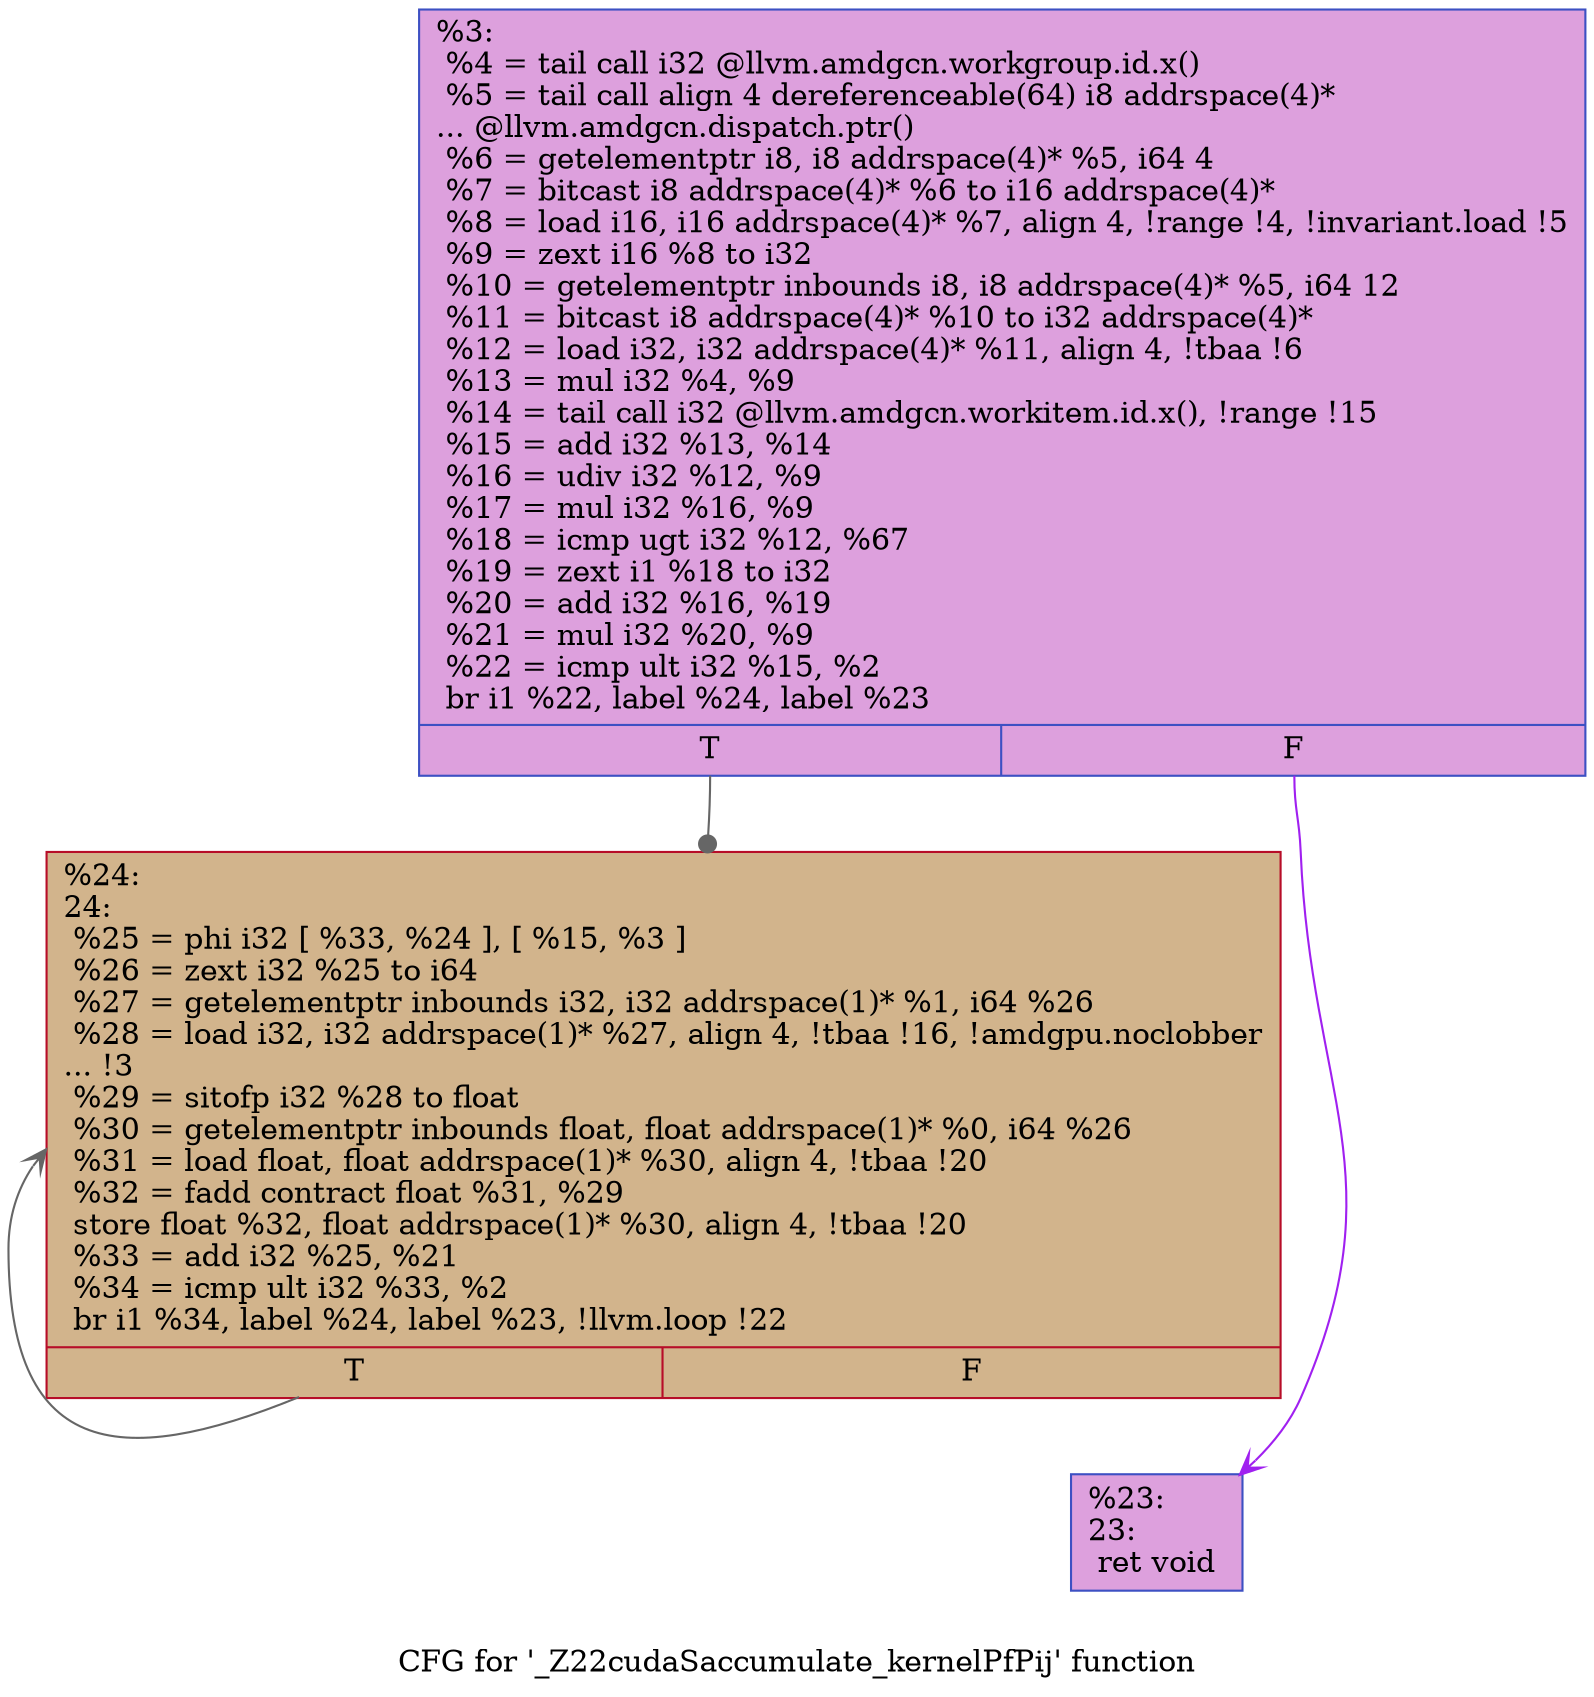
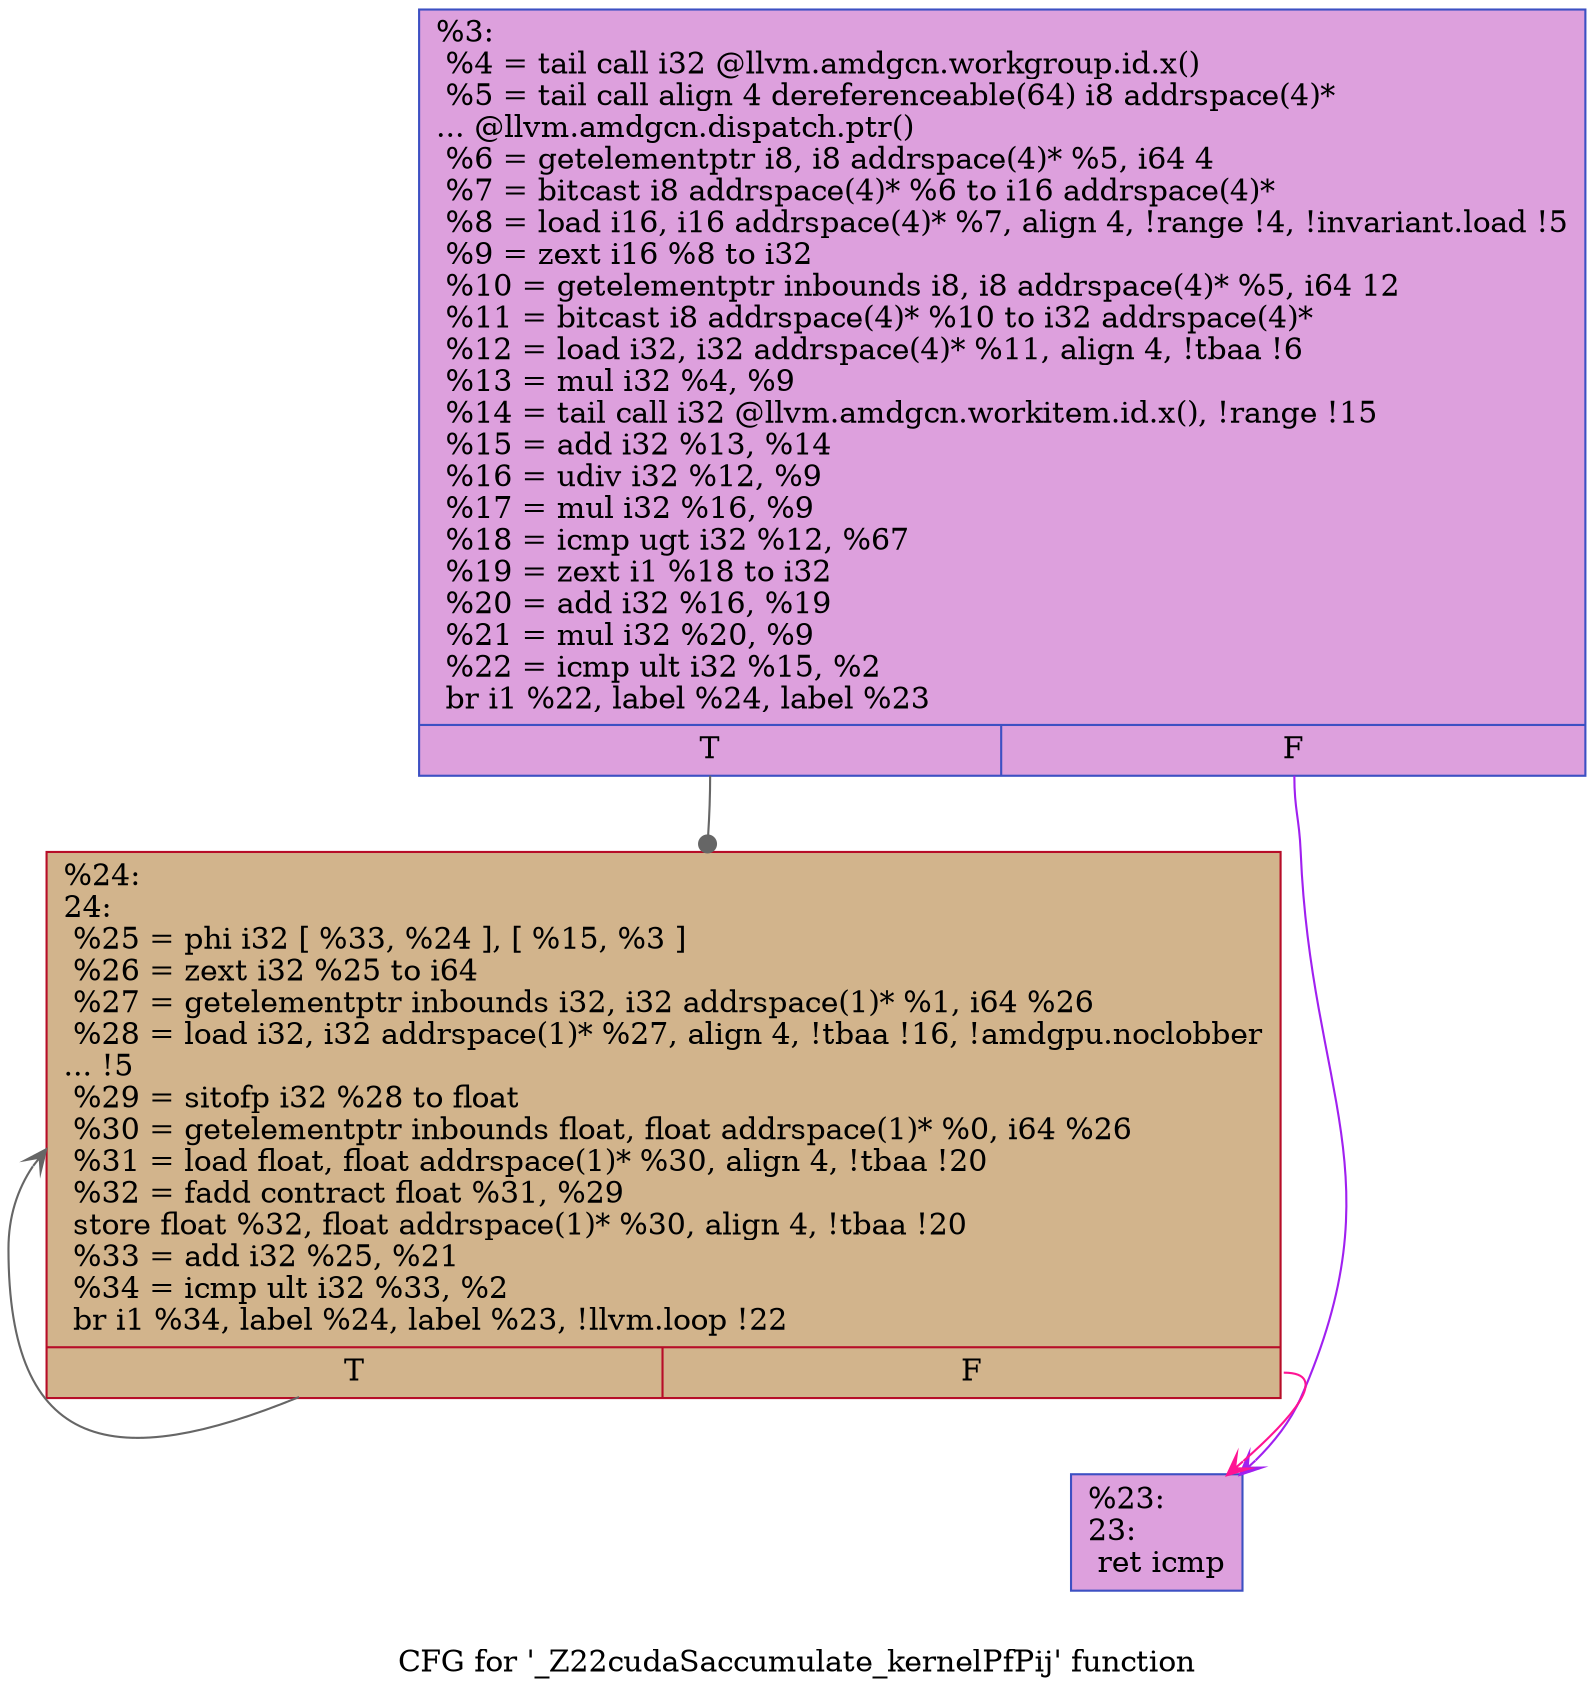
(99, 1067) -> (99, 1067)
none -> (1289, 1416)
(1153, 1563) -> (1157, 1563)
